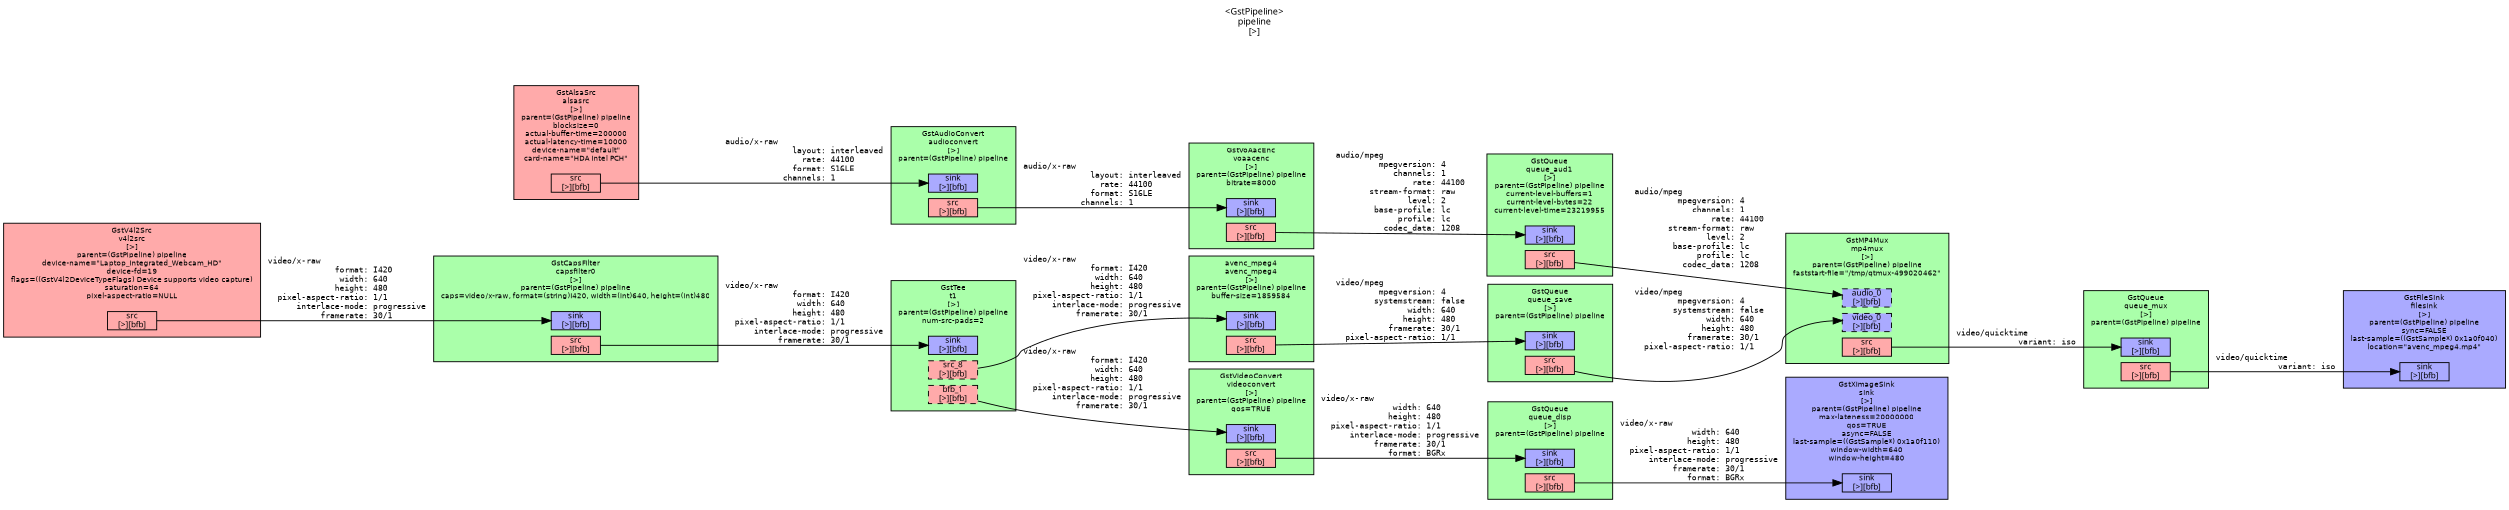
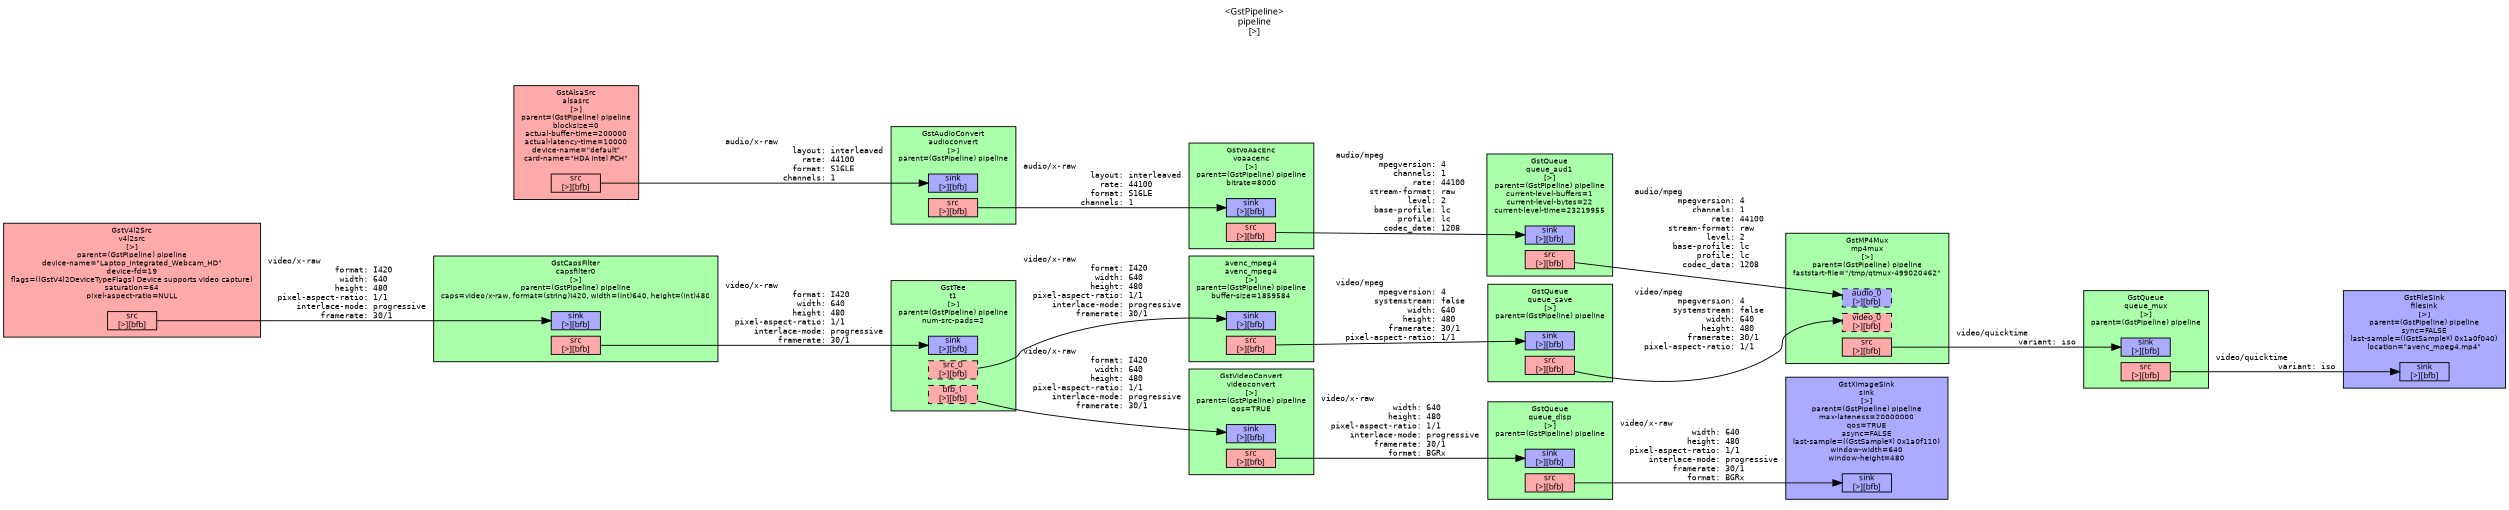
(1867, 323) -> (1867, 323)
(953, 370) -> (953, 370)
